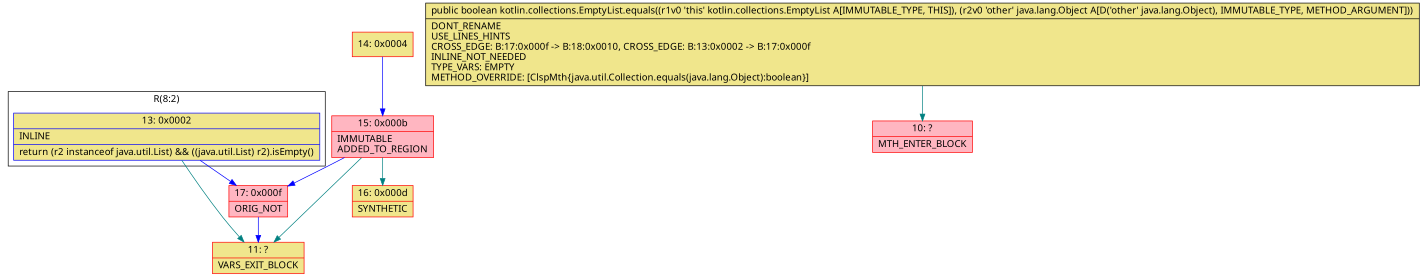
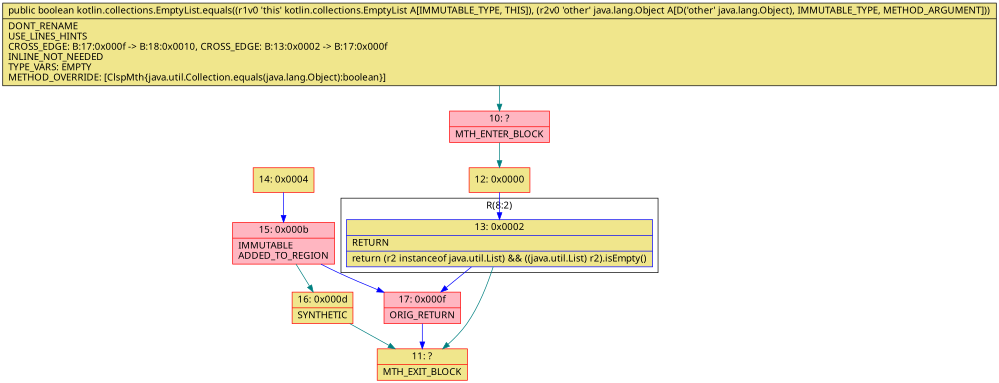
(35, 136) -> (371, 243)
none -> (500, 180)
(320, 198) -> (369, 335)
(258, 209) -> (422, 315)
(258, 265) -> (422, 372)
